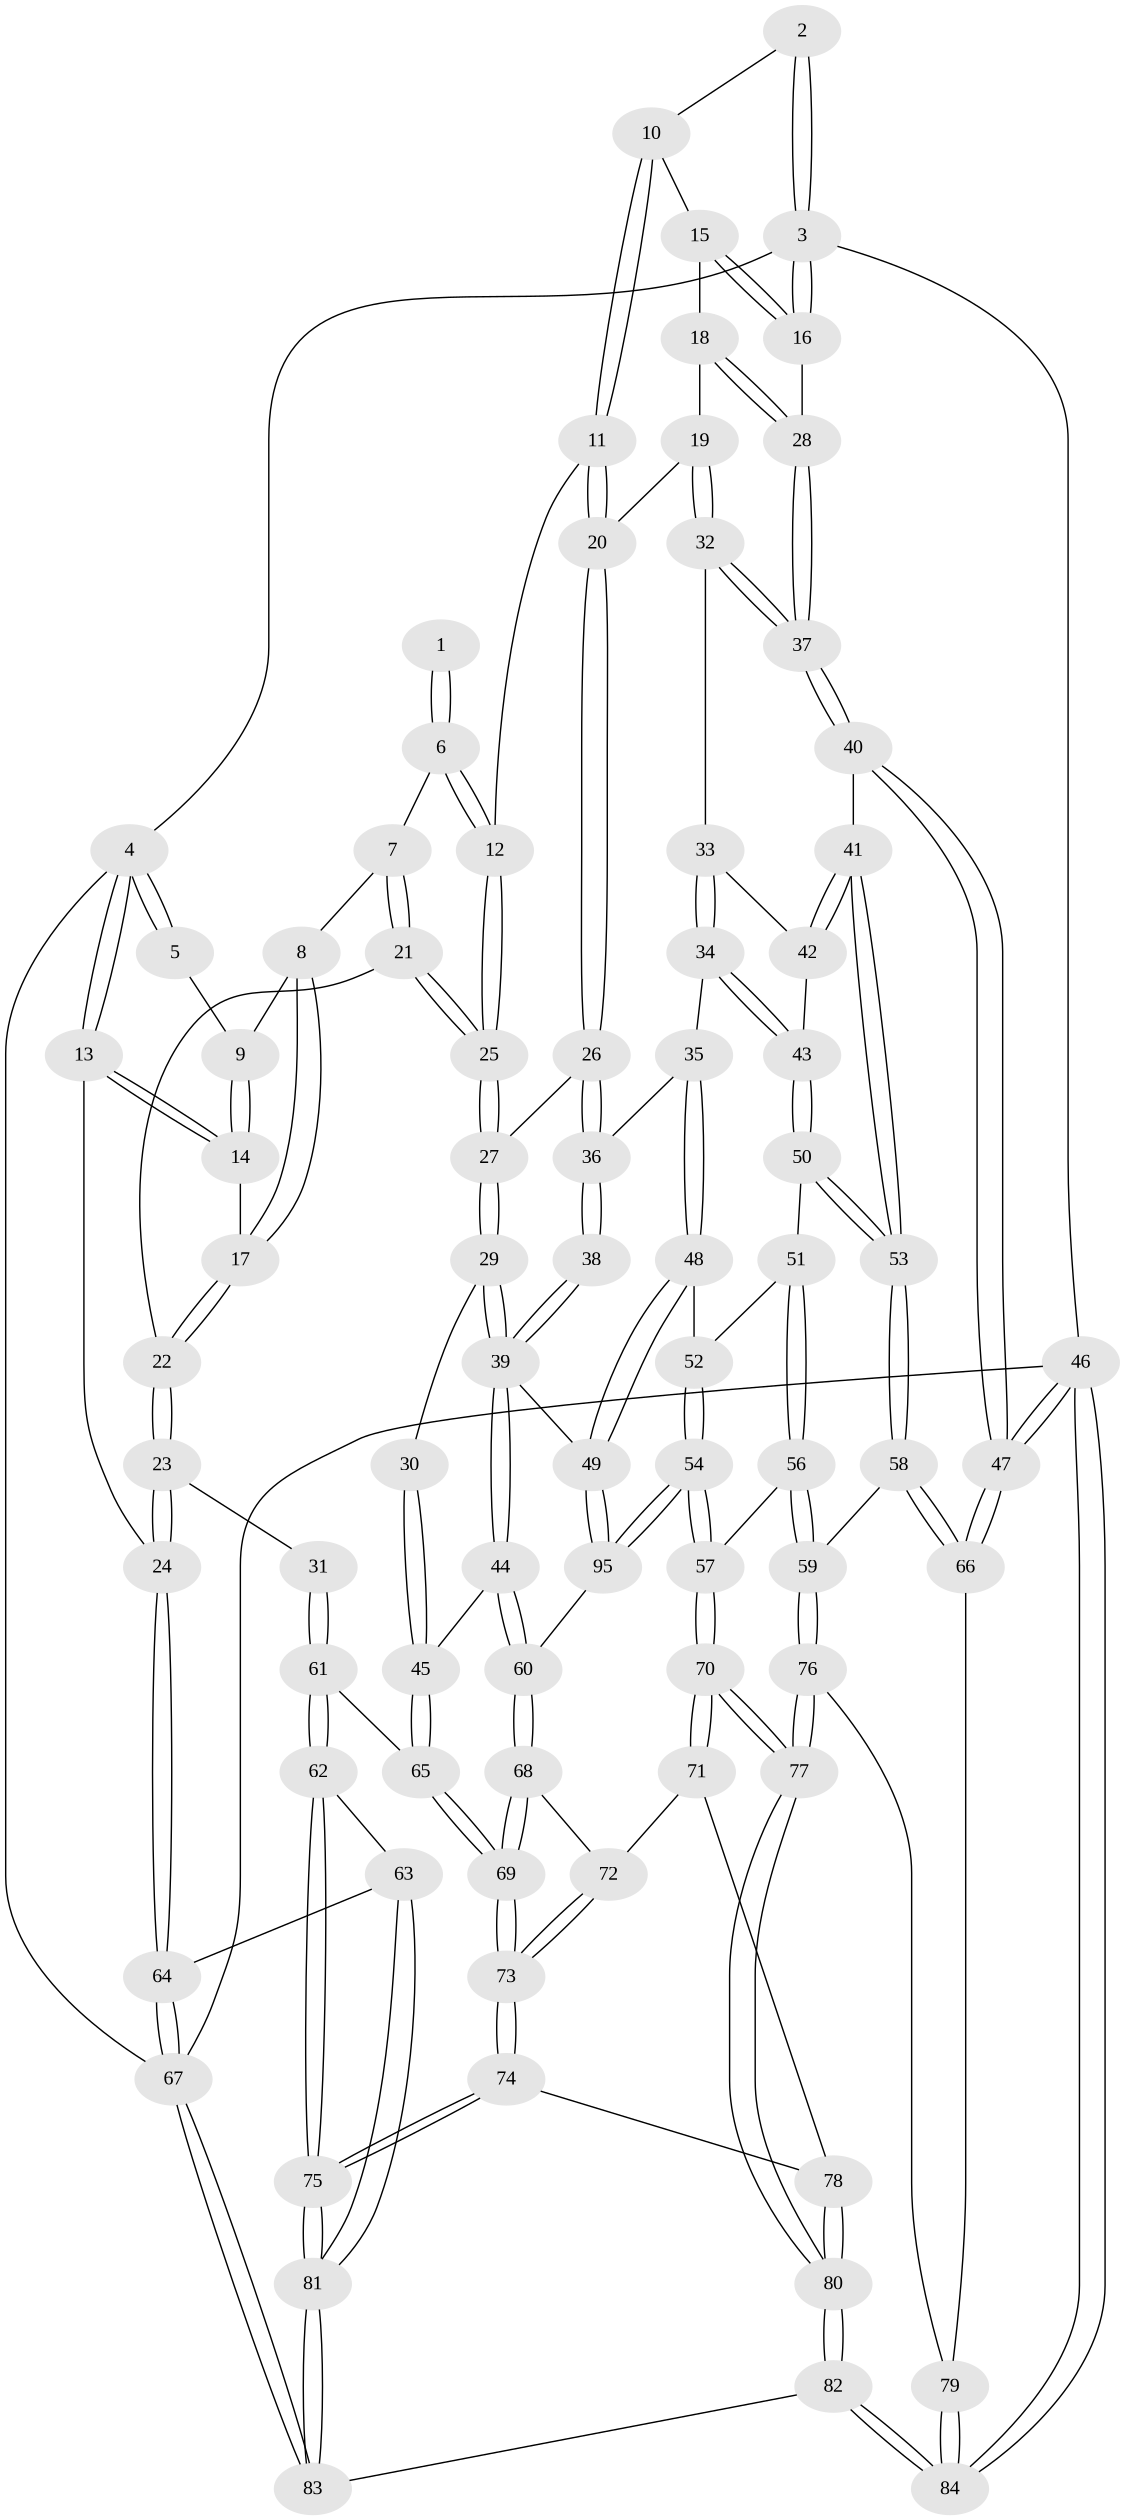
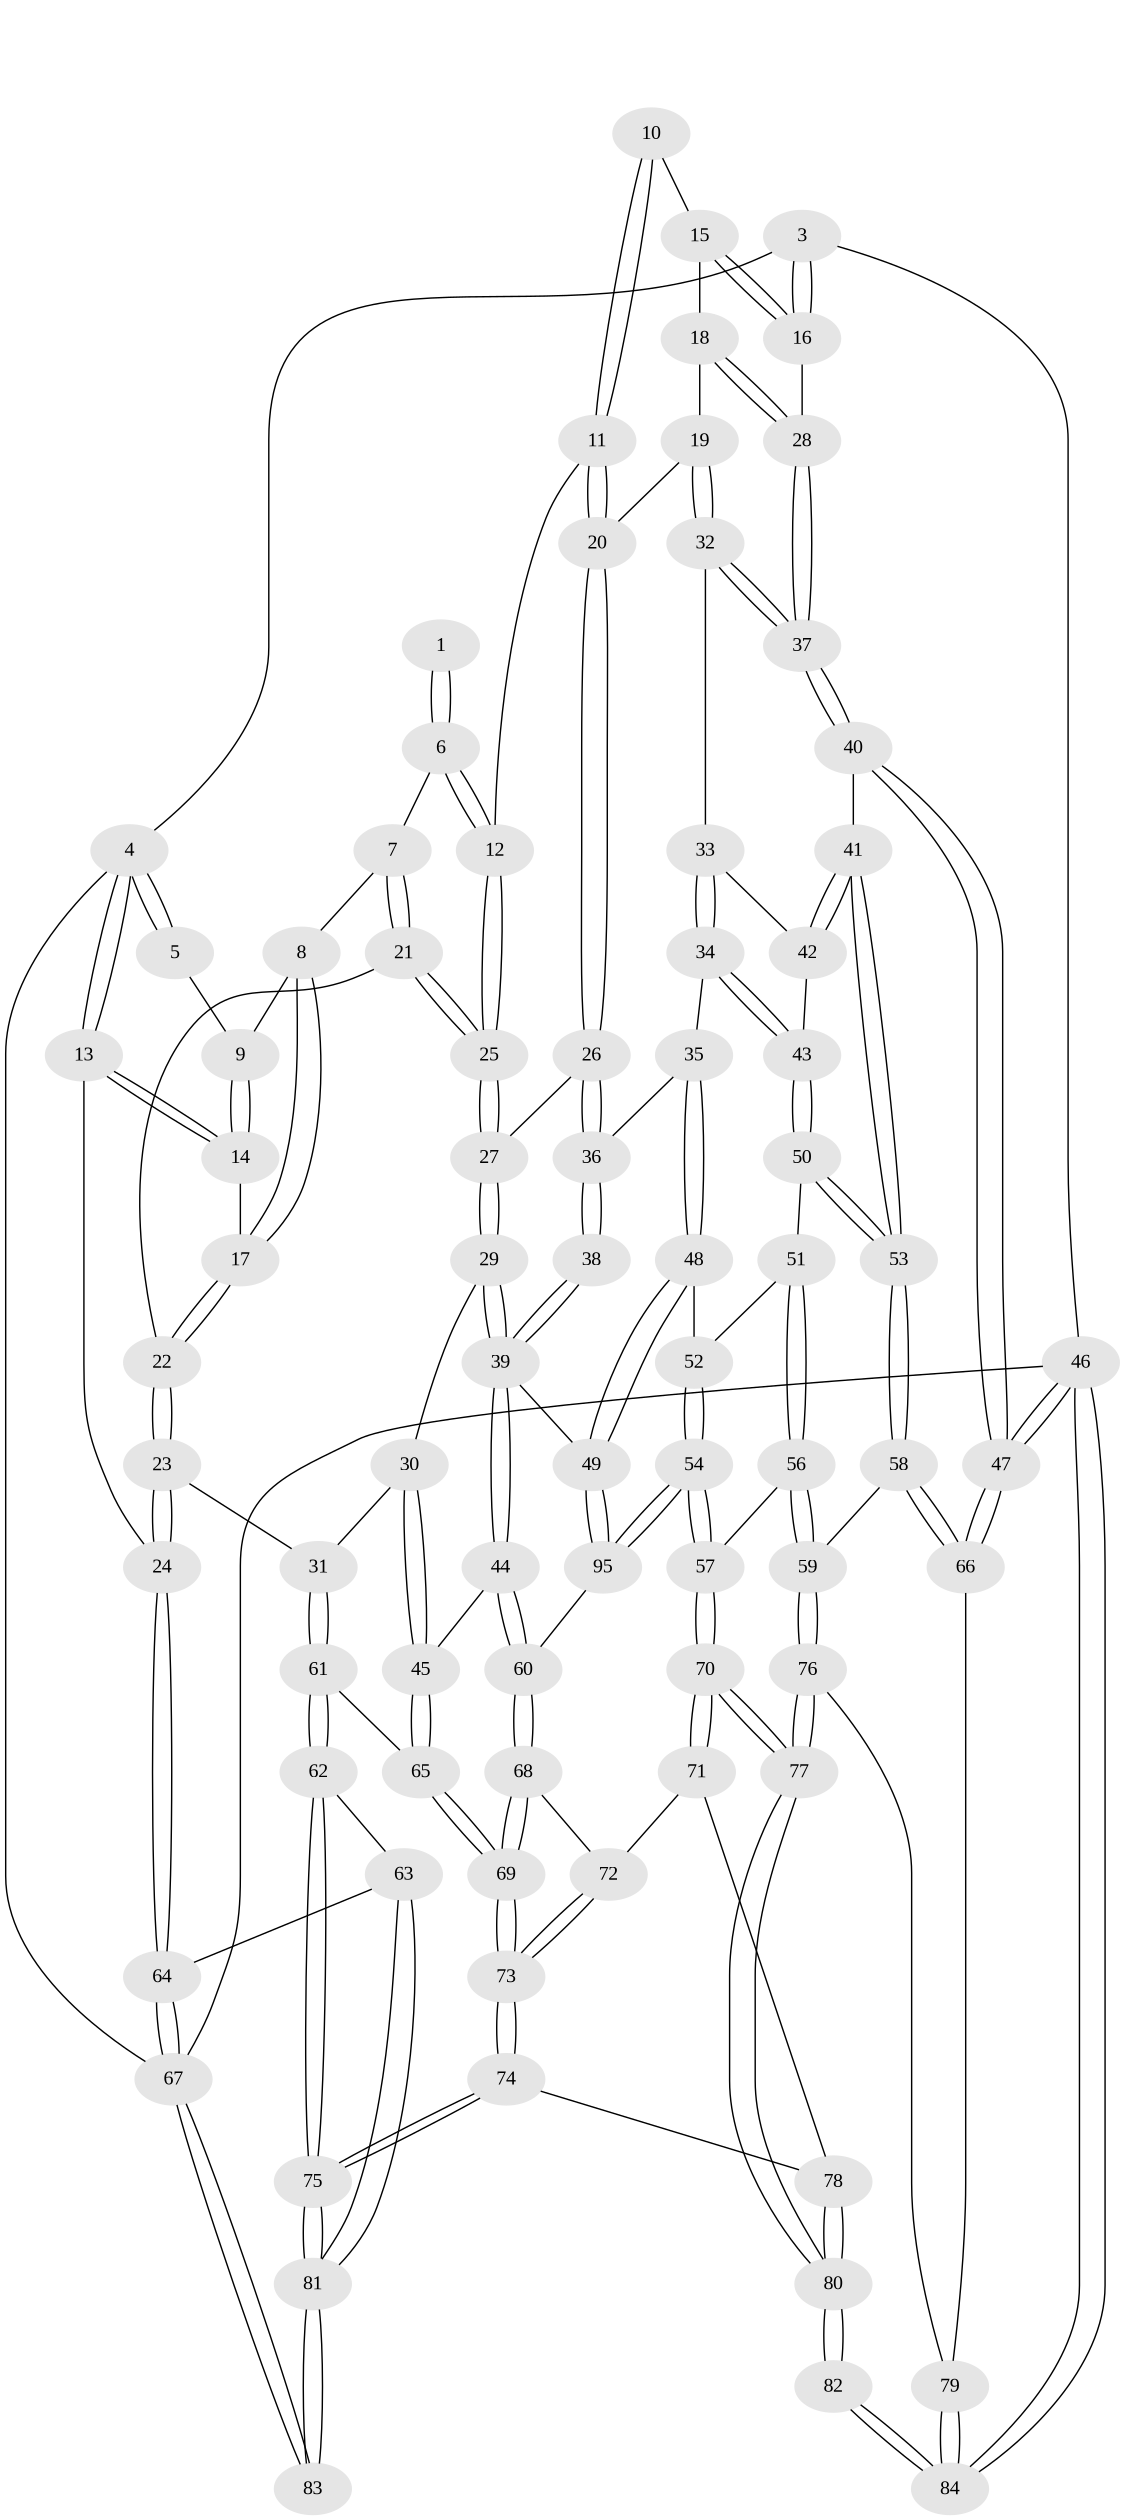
(802, 31) -> none
none -> (364, 1516)
(573, 2438) -> none
